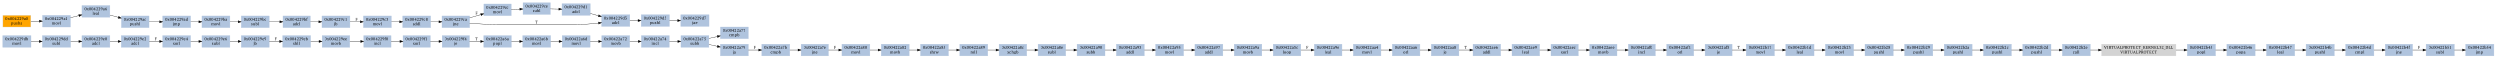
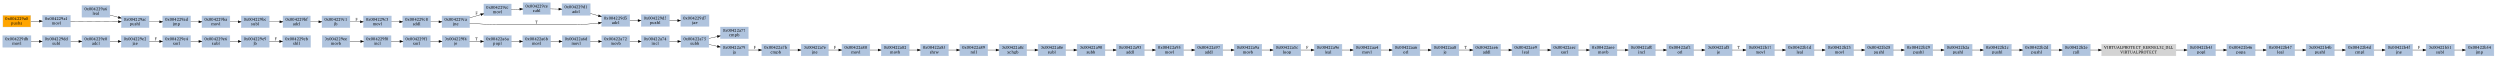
(75, 17) -> (94, 21)
(135, 41) -> (135, 41)
(315, 41) -> none
